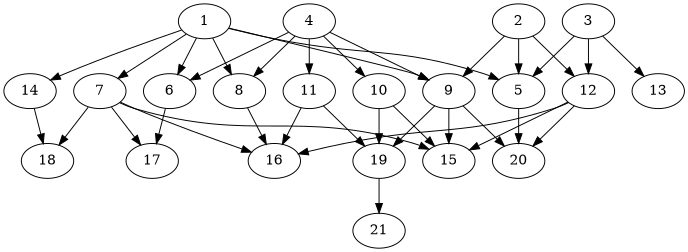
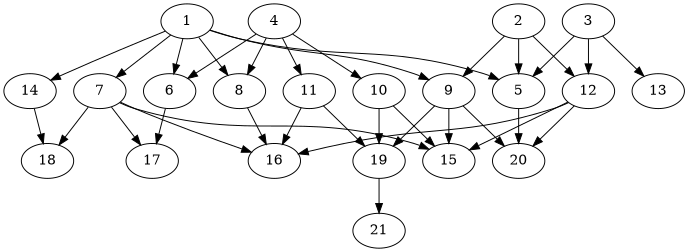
(386, 59) -> none
